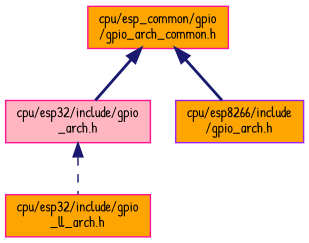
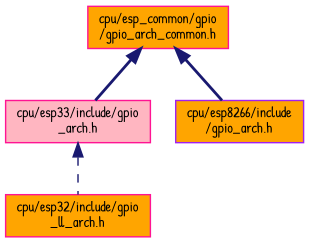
(78, 122) -> (78, 122)
